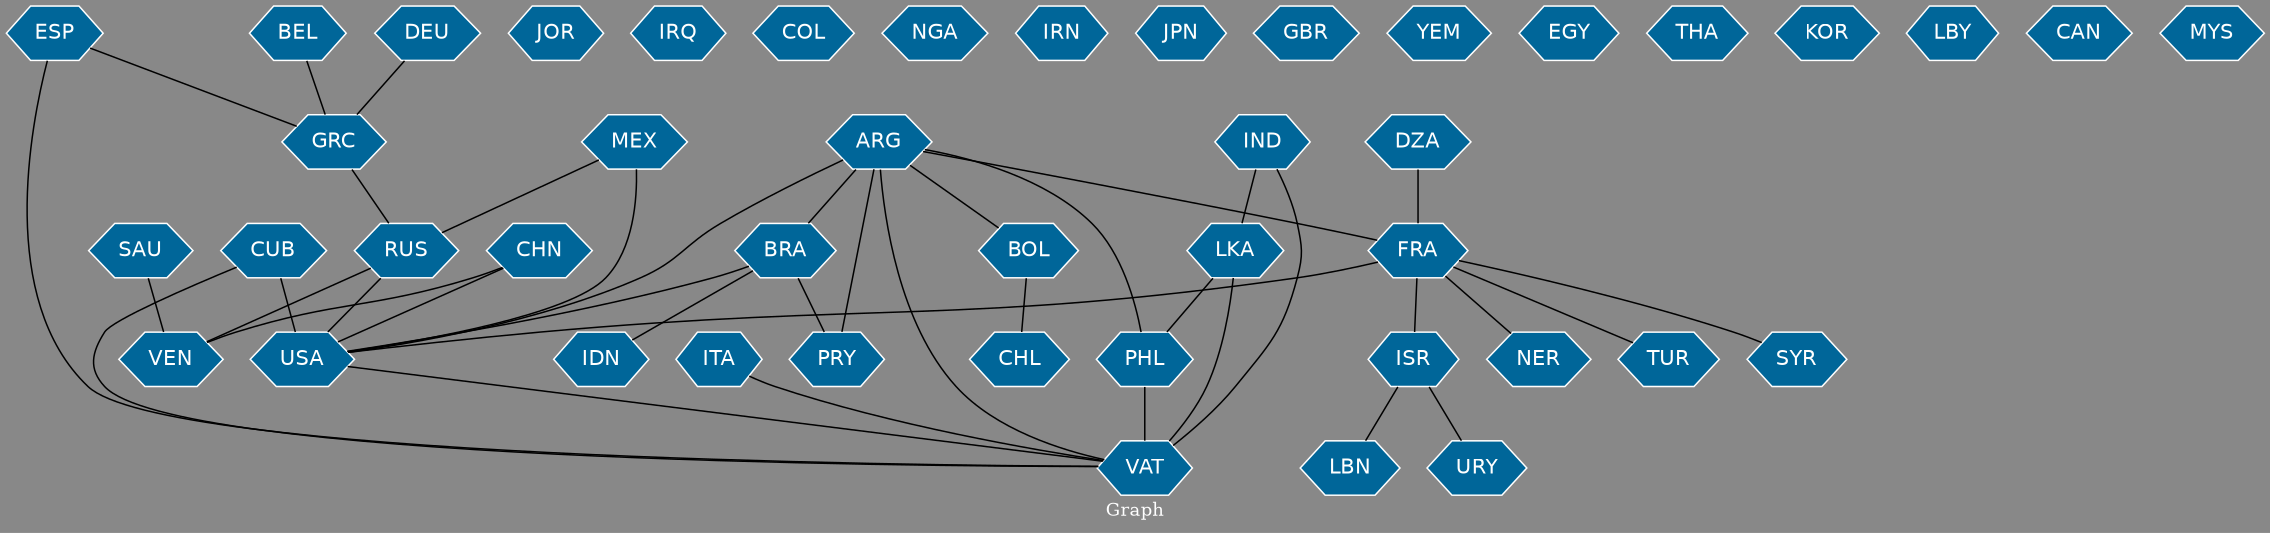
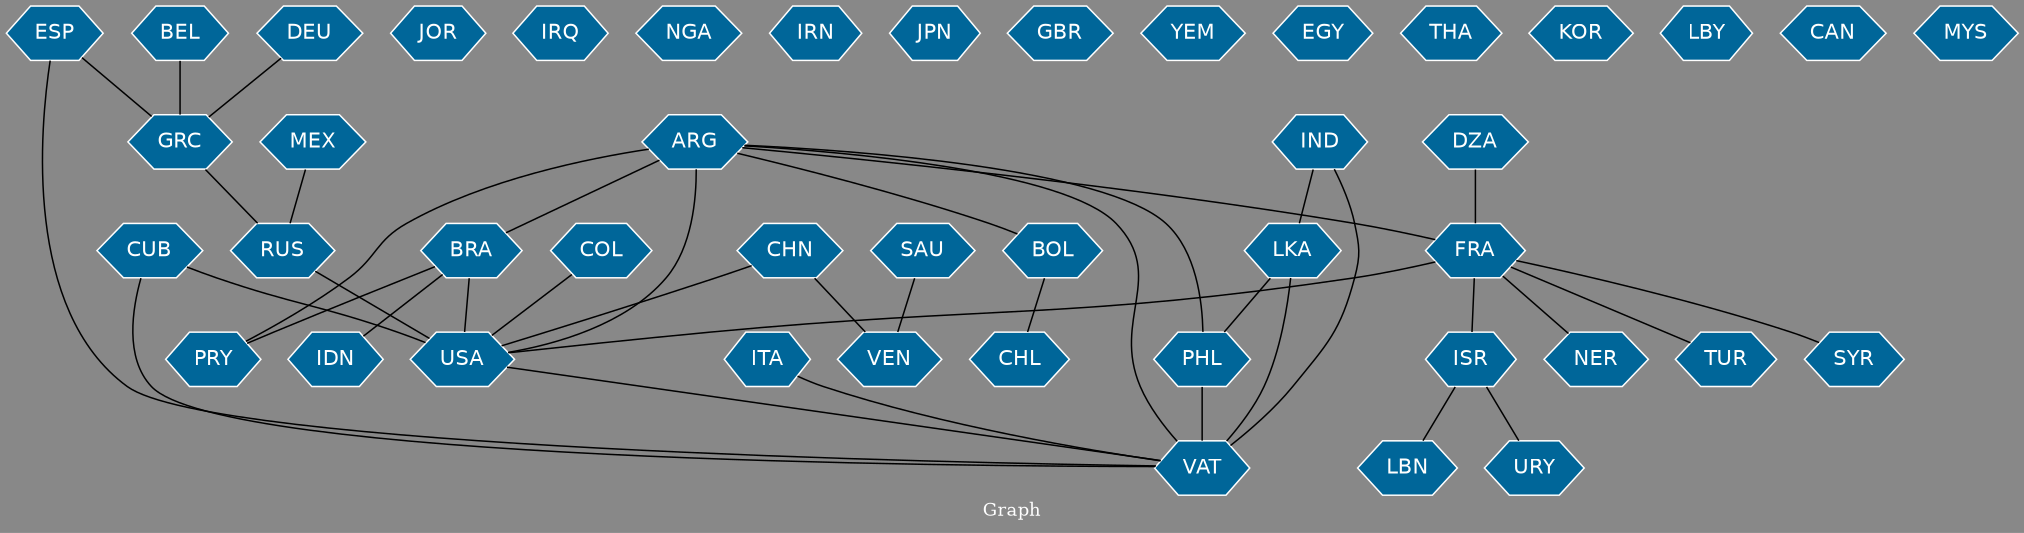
(598, 284) -> (532, 305)
(297, 301) -> none
